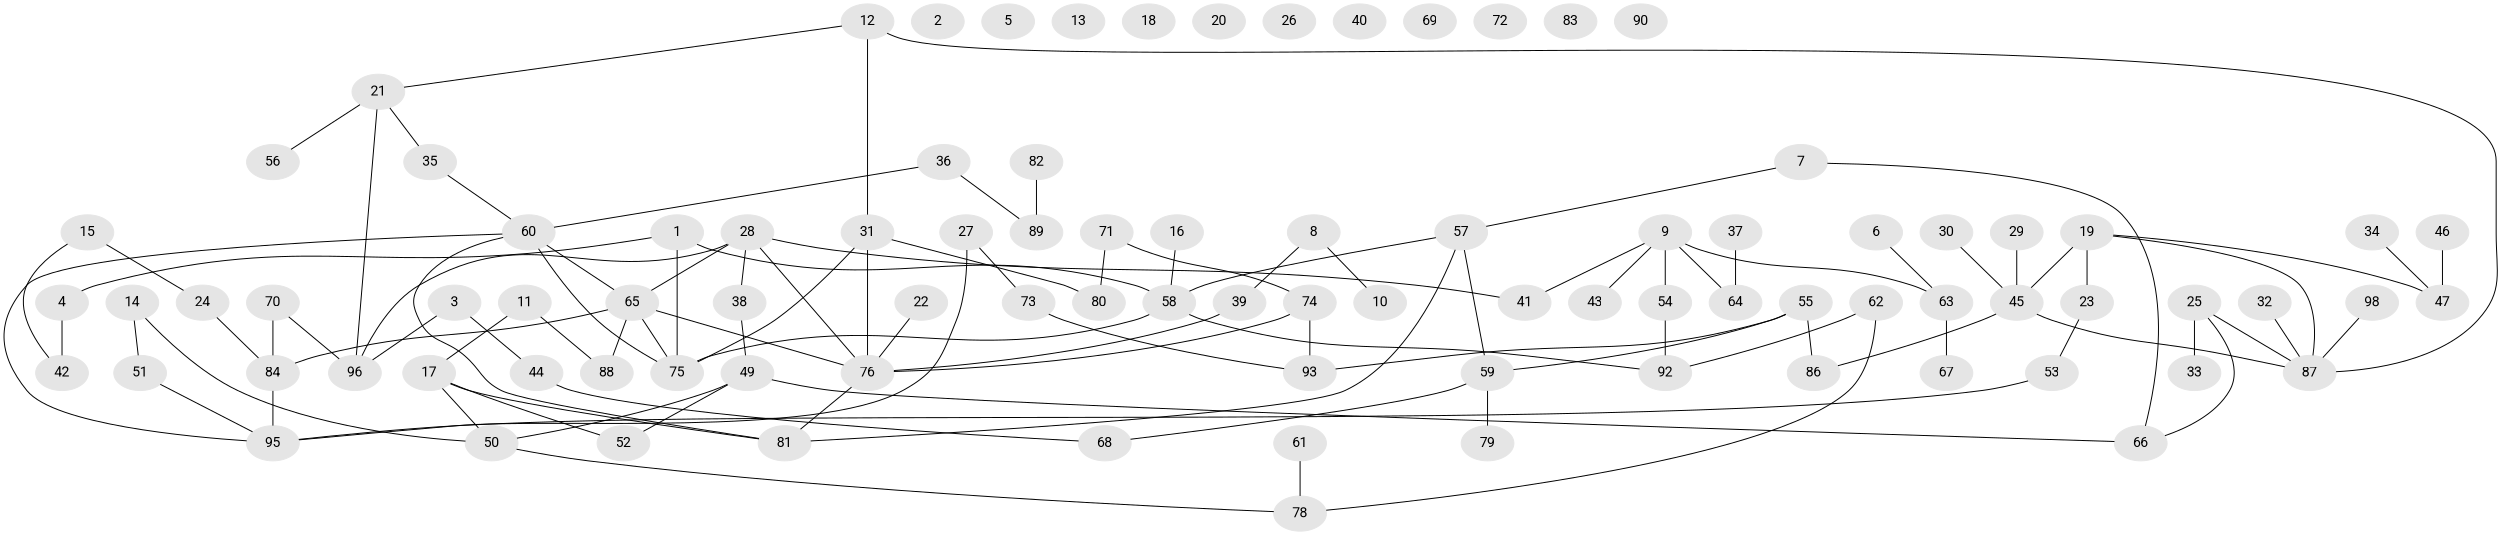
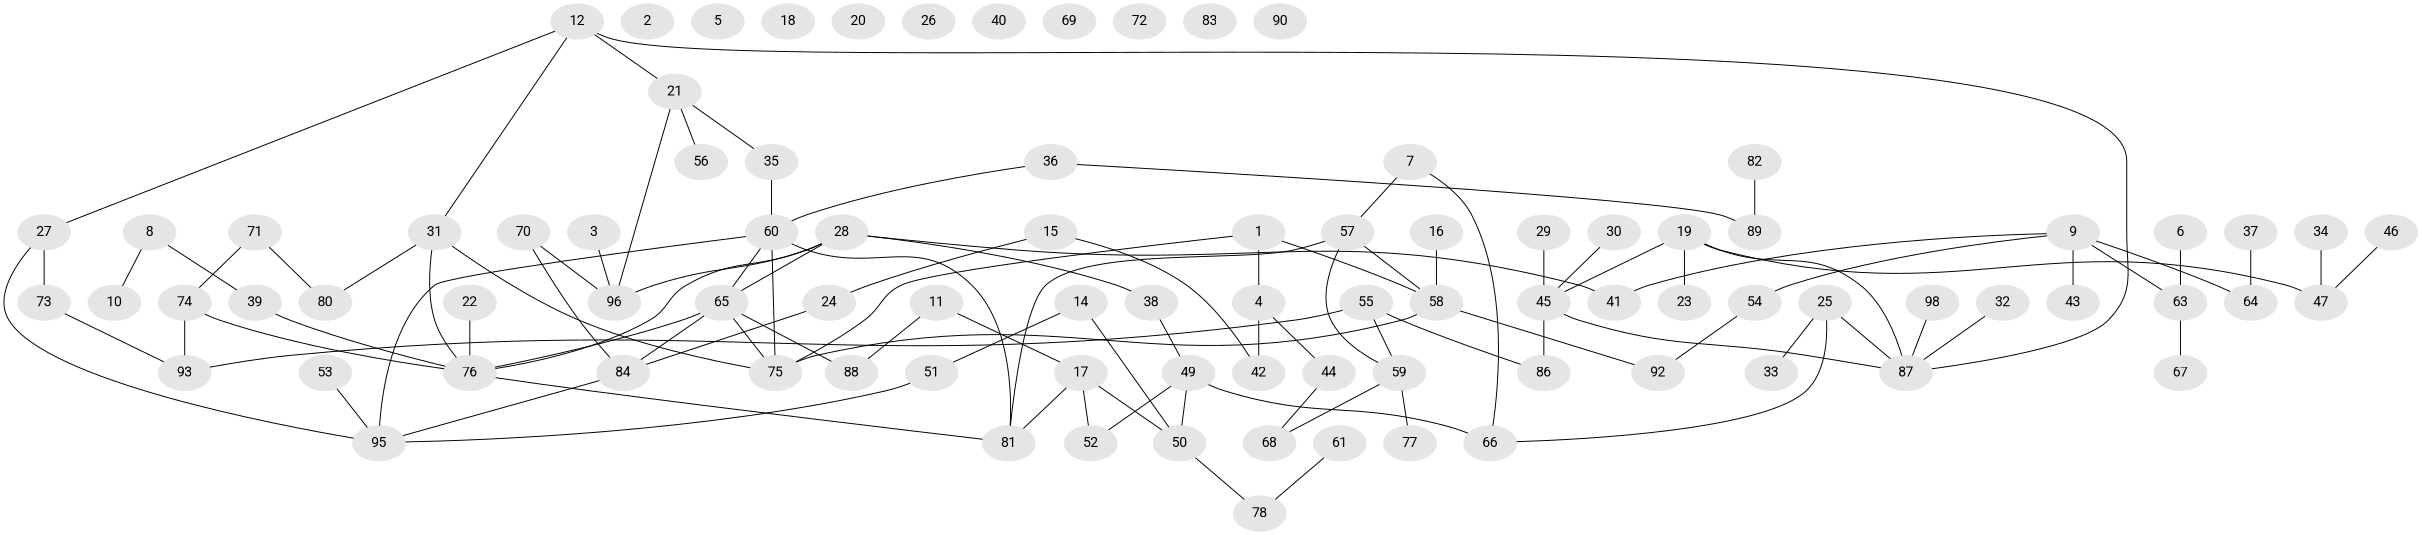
(1078, 21) -> none
none -> (311, 127)
(1876, 303) -> none
(496, 338) -> (1290, 334)
(2069, 338) -> none
(1488, 443) -> (1410, 443)
